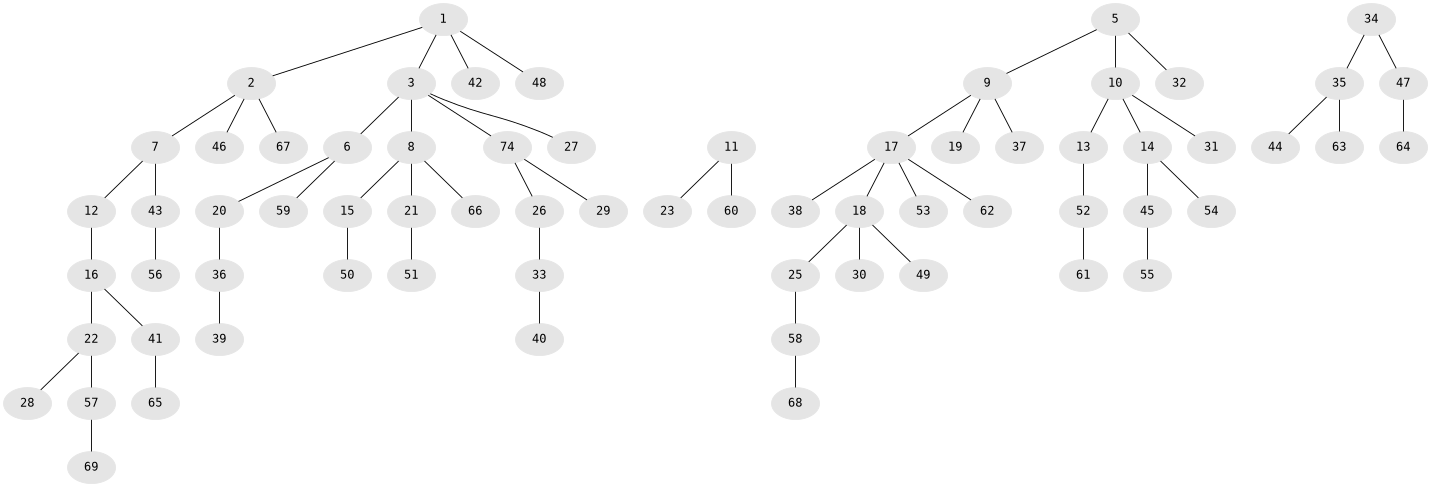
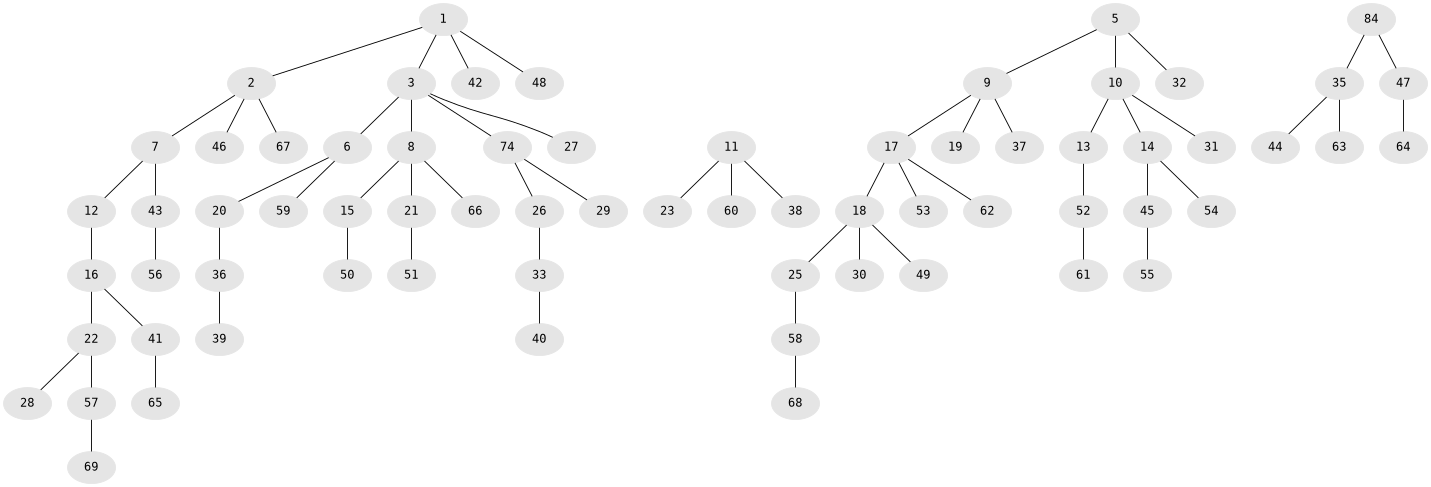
(1372, 20) -> (1372, 20)
(843, 180) -> (763, 179)
